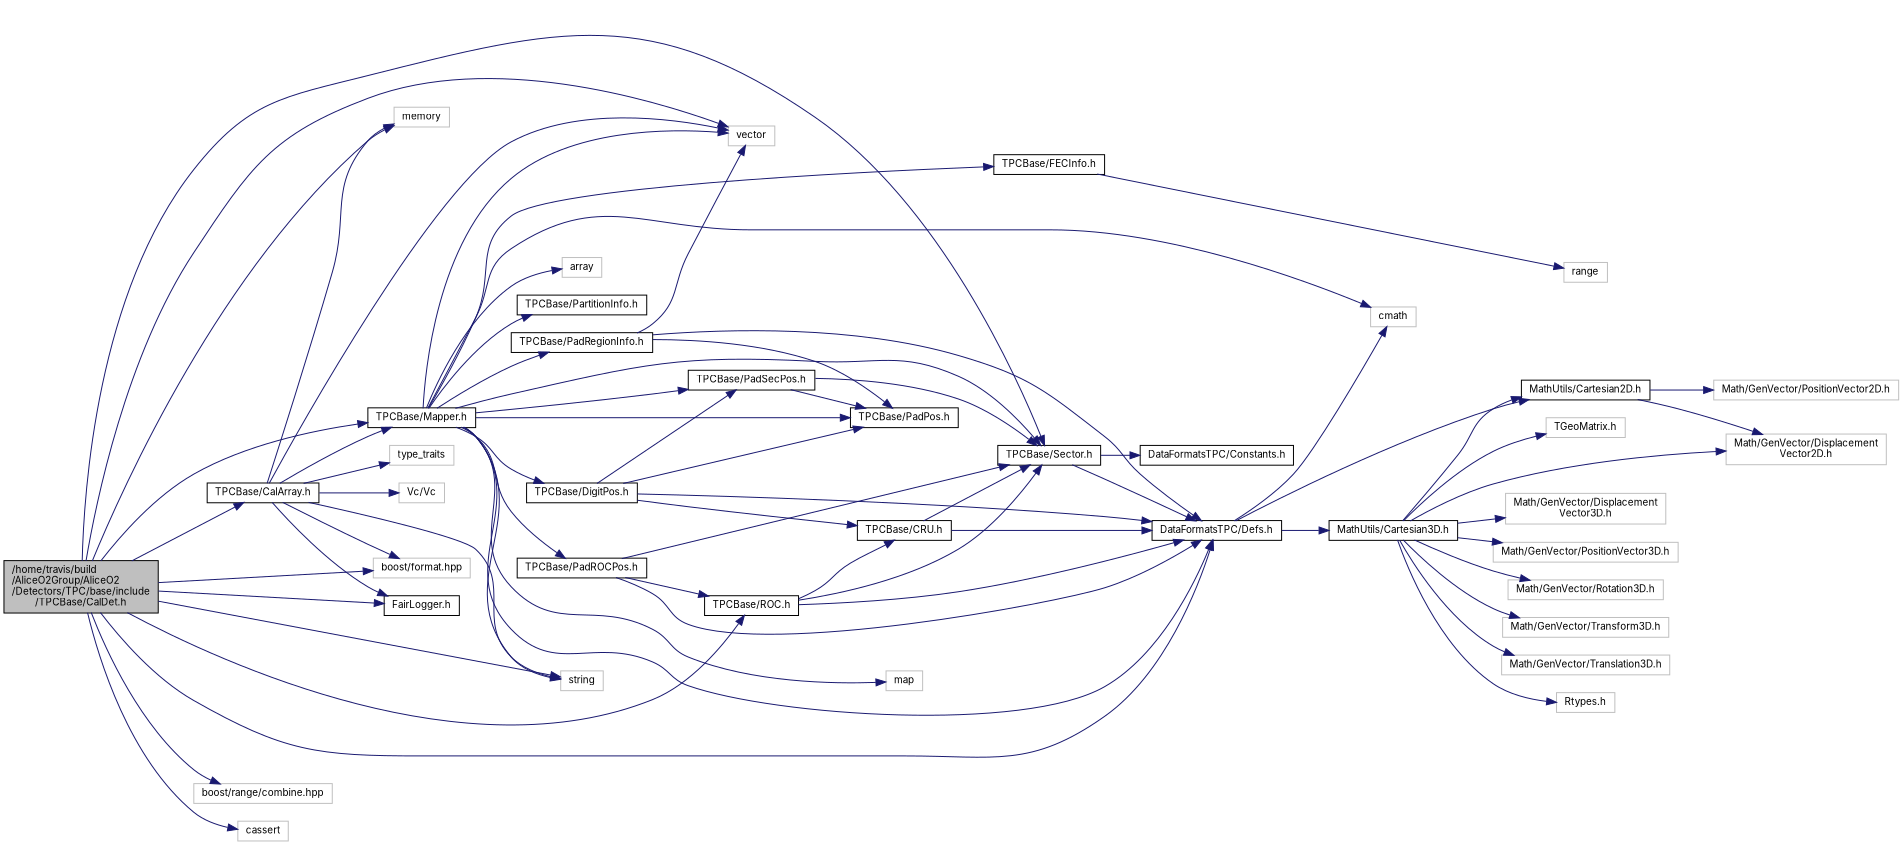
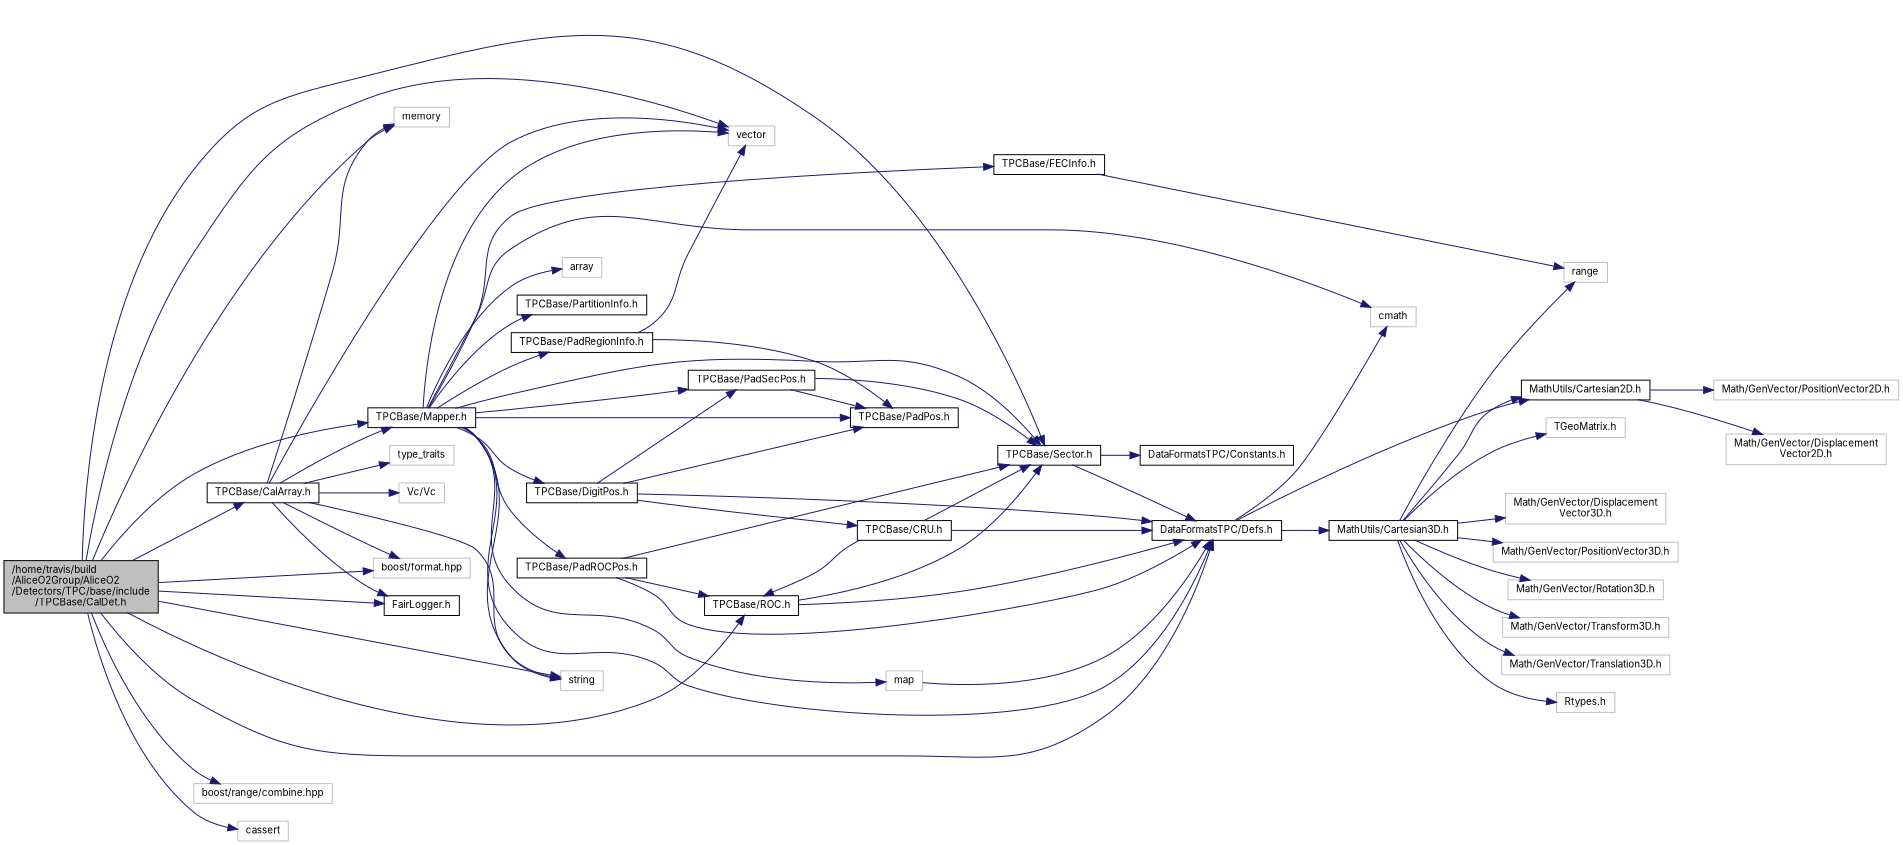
(949, 353) -> (1088, 664)
(1559, 469) -> (1474, 398)
(841, 570) -> (819, 570)
